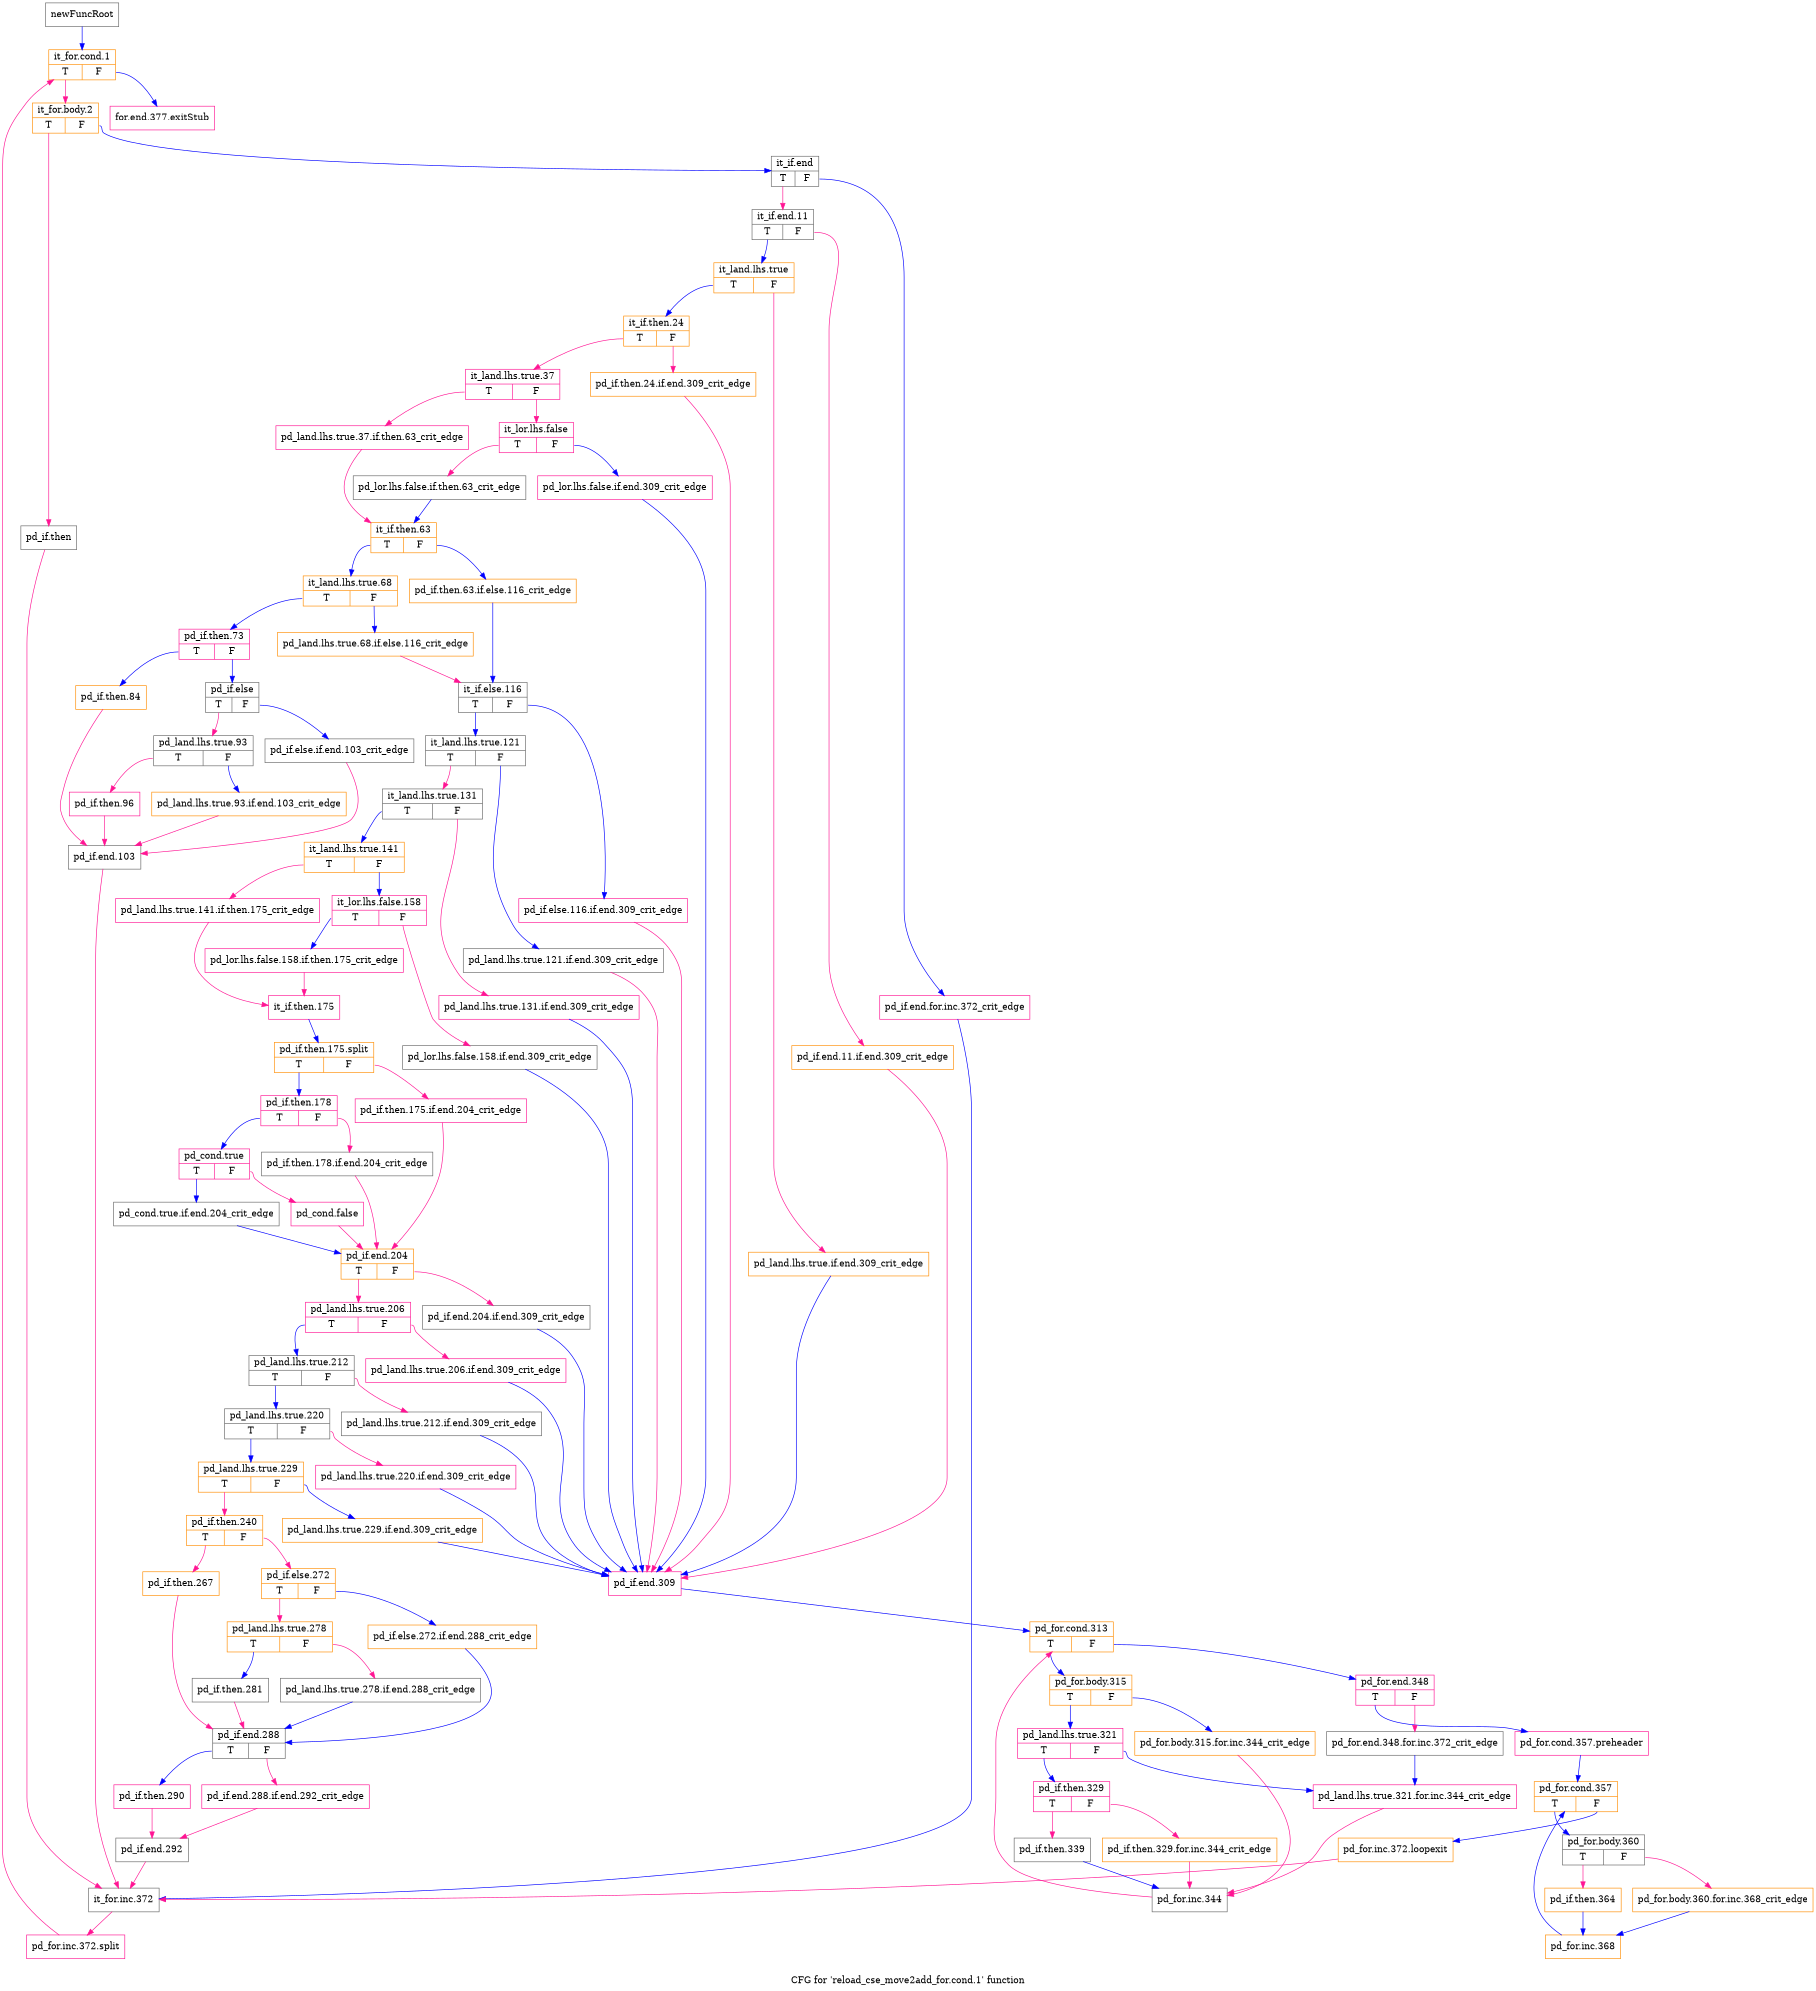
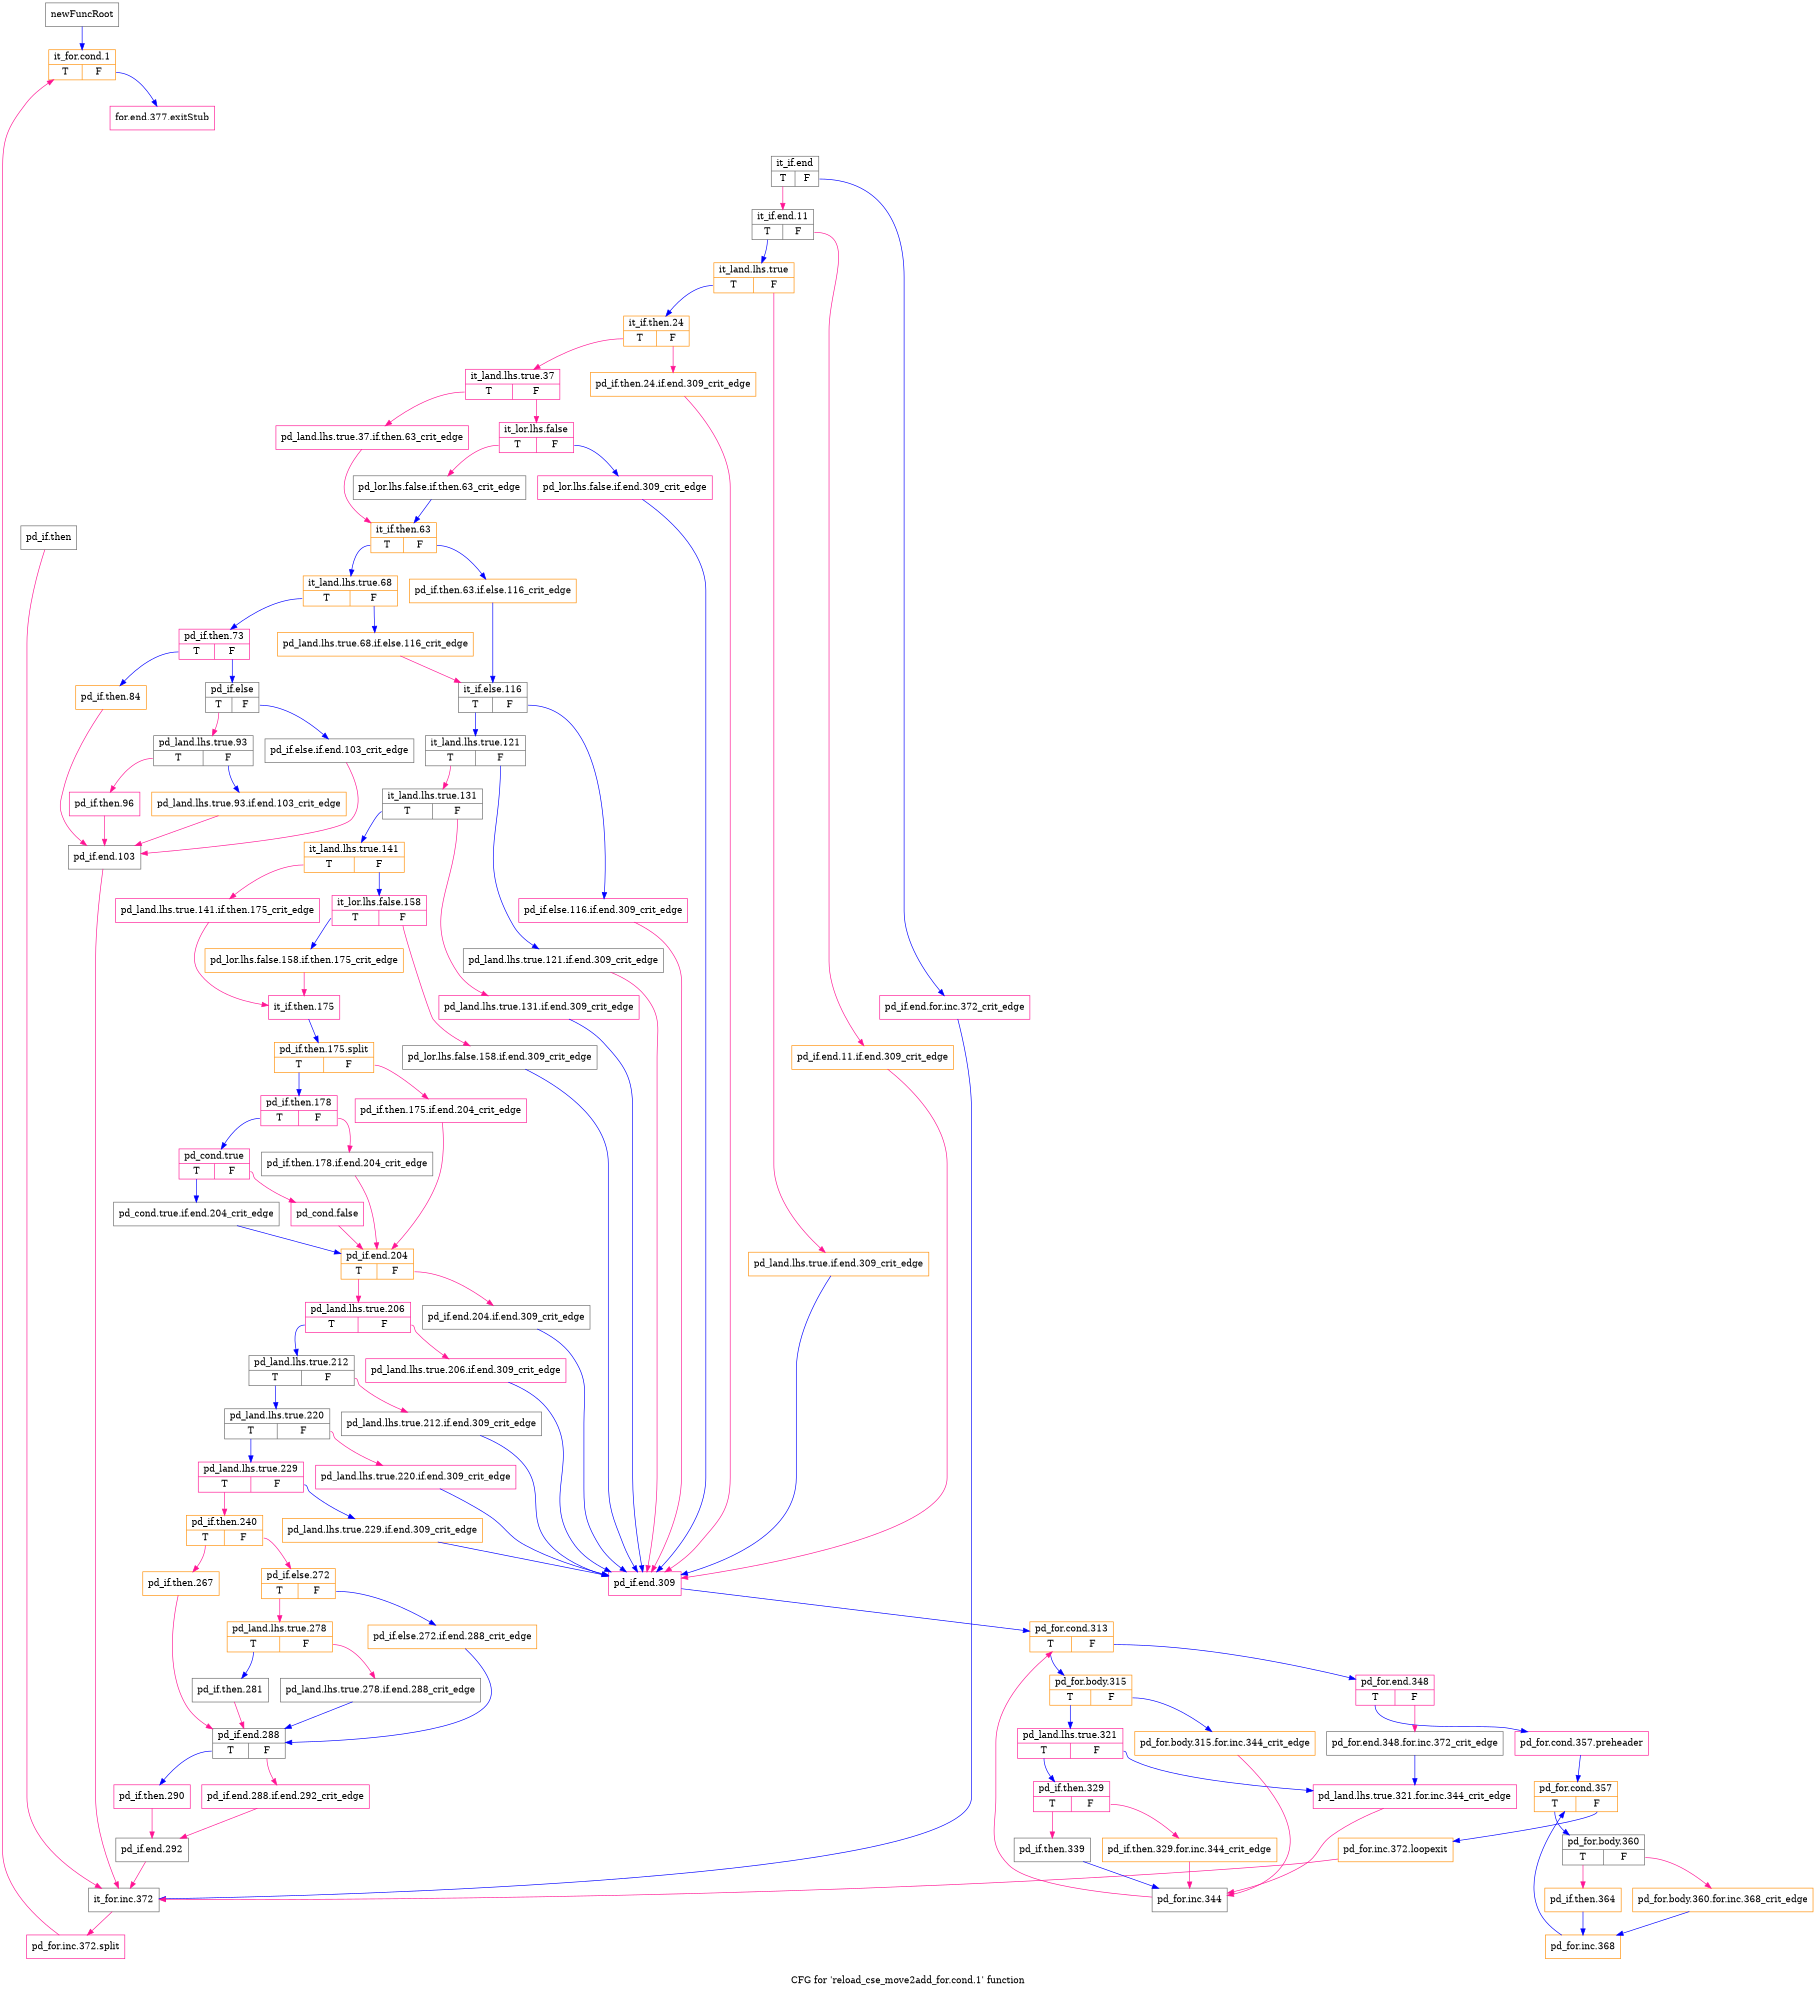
(65, 118) -> none
(304, 961) -> (304, 961)
(251, 1477) -> (251, 1477)
